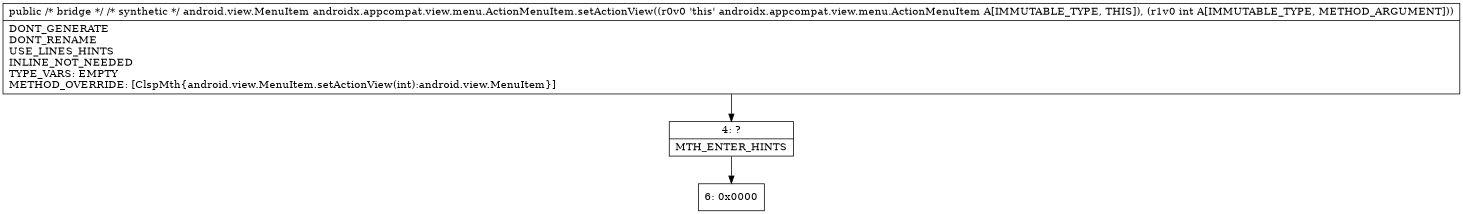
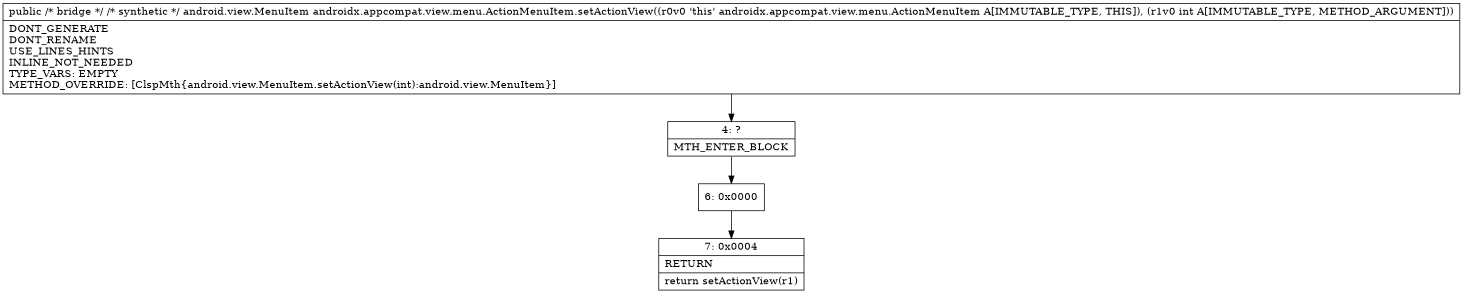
(731, 147) -> (731, 147)
none -> (731, 264)
